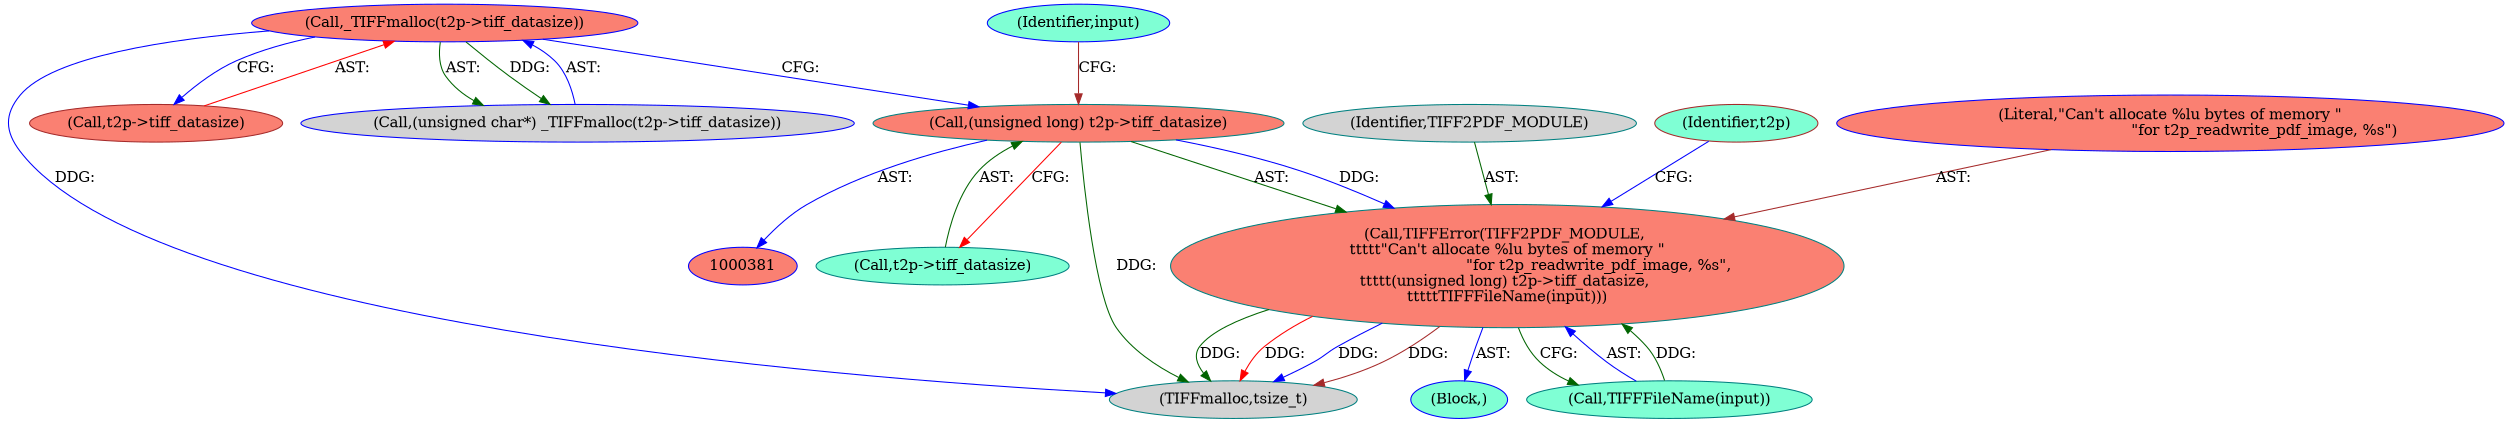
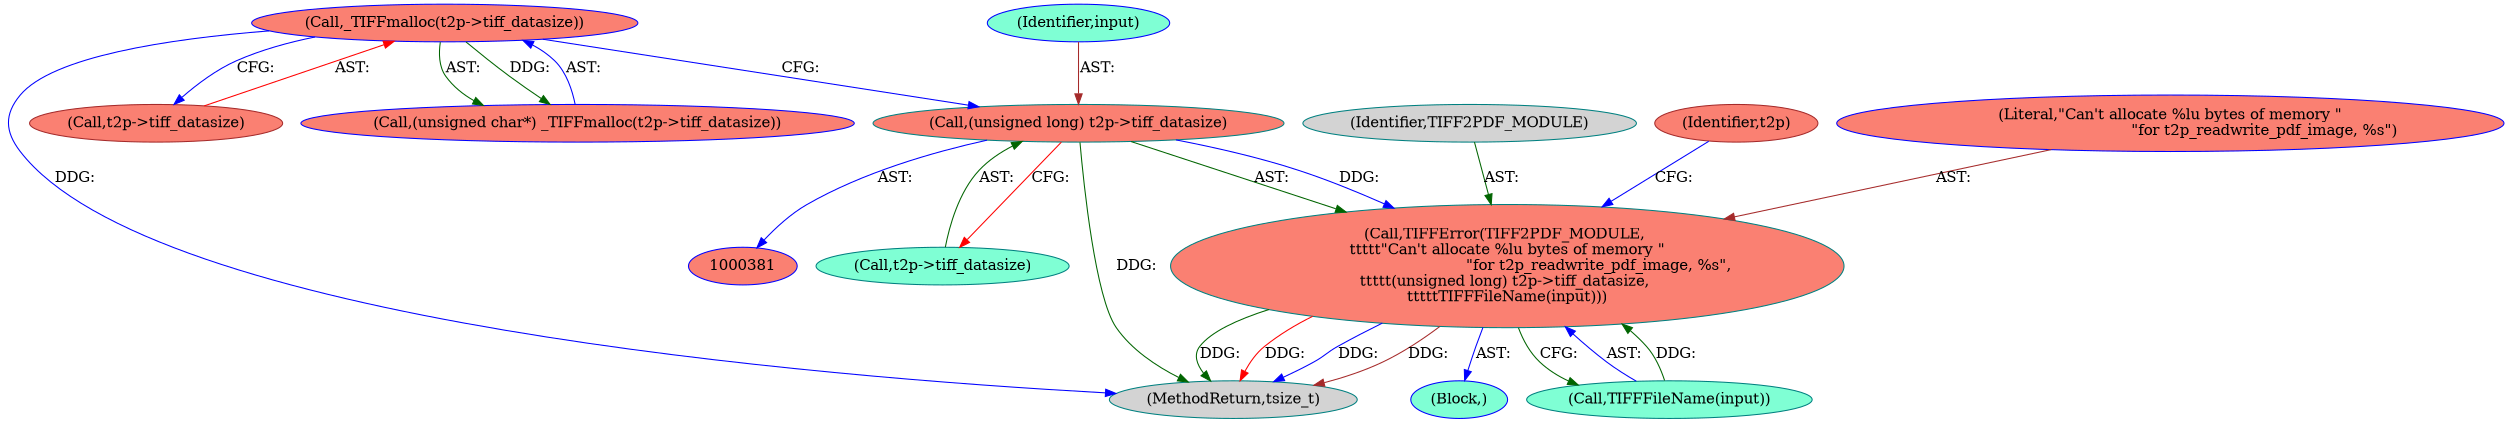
(1100, 69) -> (1100, 69)
(578, 123) -> (578, 123)
(1736, 123) -> (1736, 123)
(1233, 400) -> (1233, 400)
